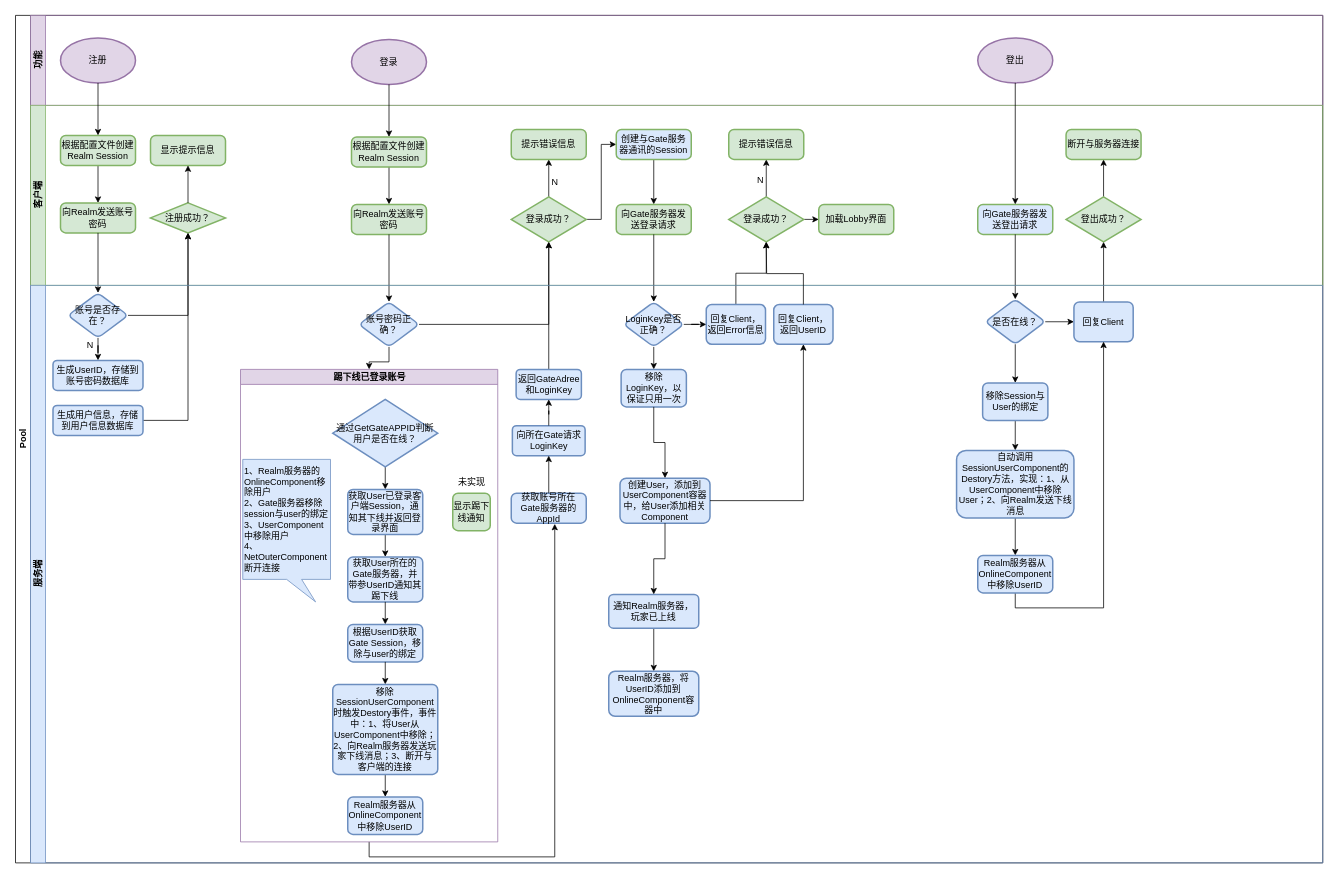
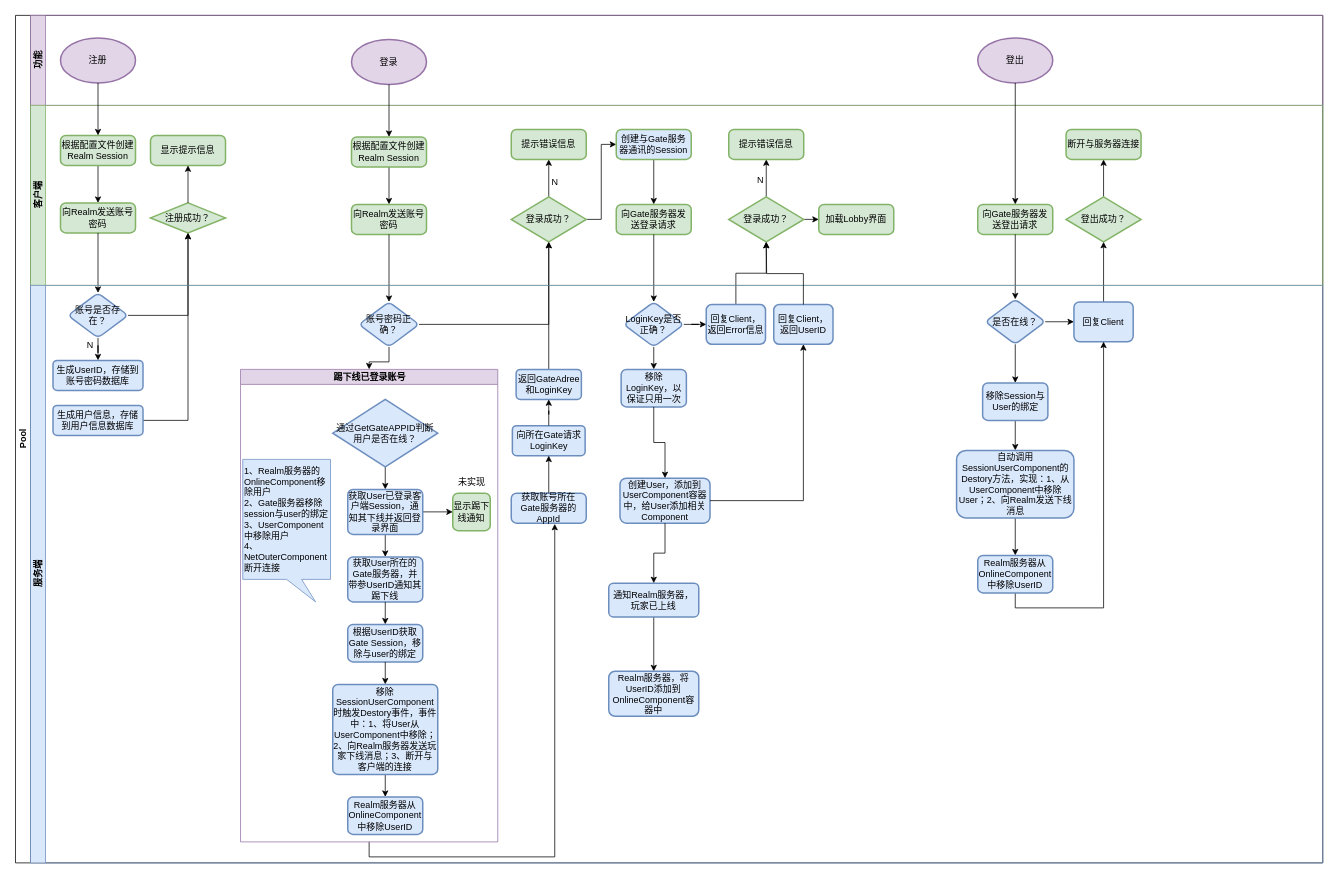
(1015, 219) -> (1015, 219)
none -> (446, 512)
(654, 611) -> (654, 600)
